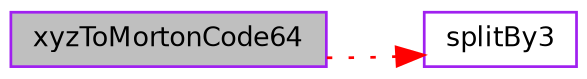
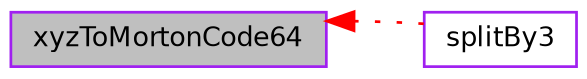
(361, 58) -> (389, 22)
